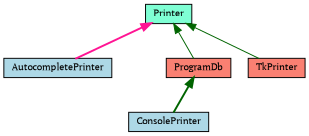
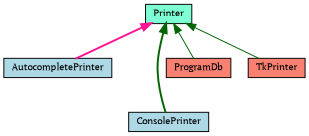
(181, 99) -> (158, 73)
